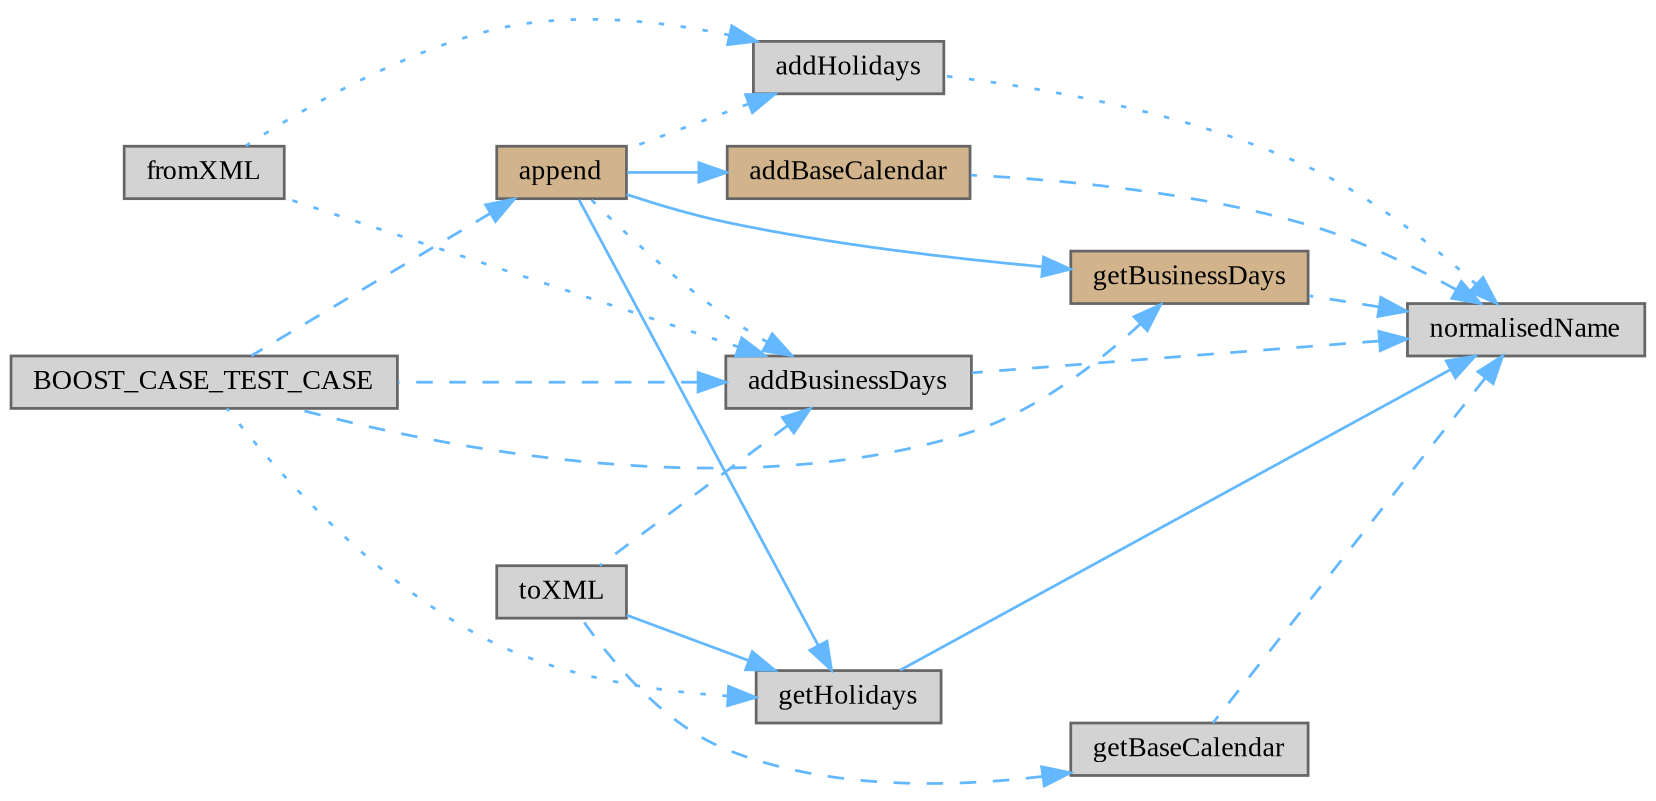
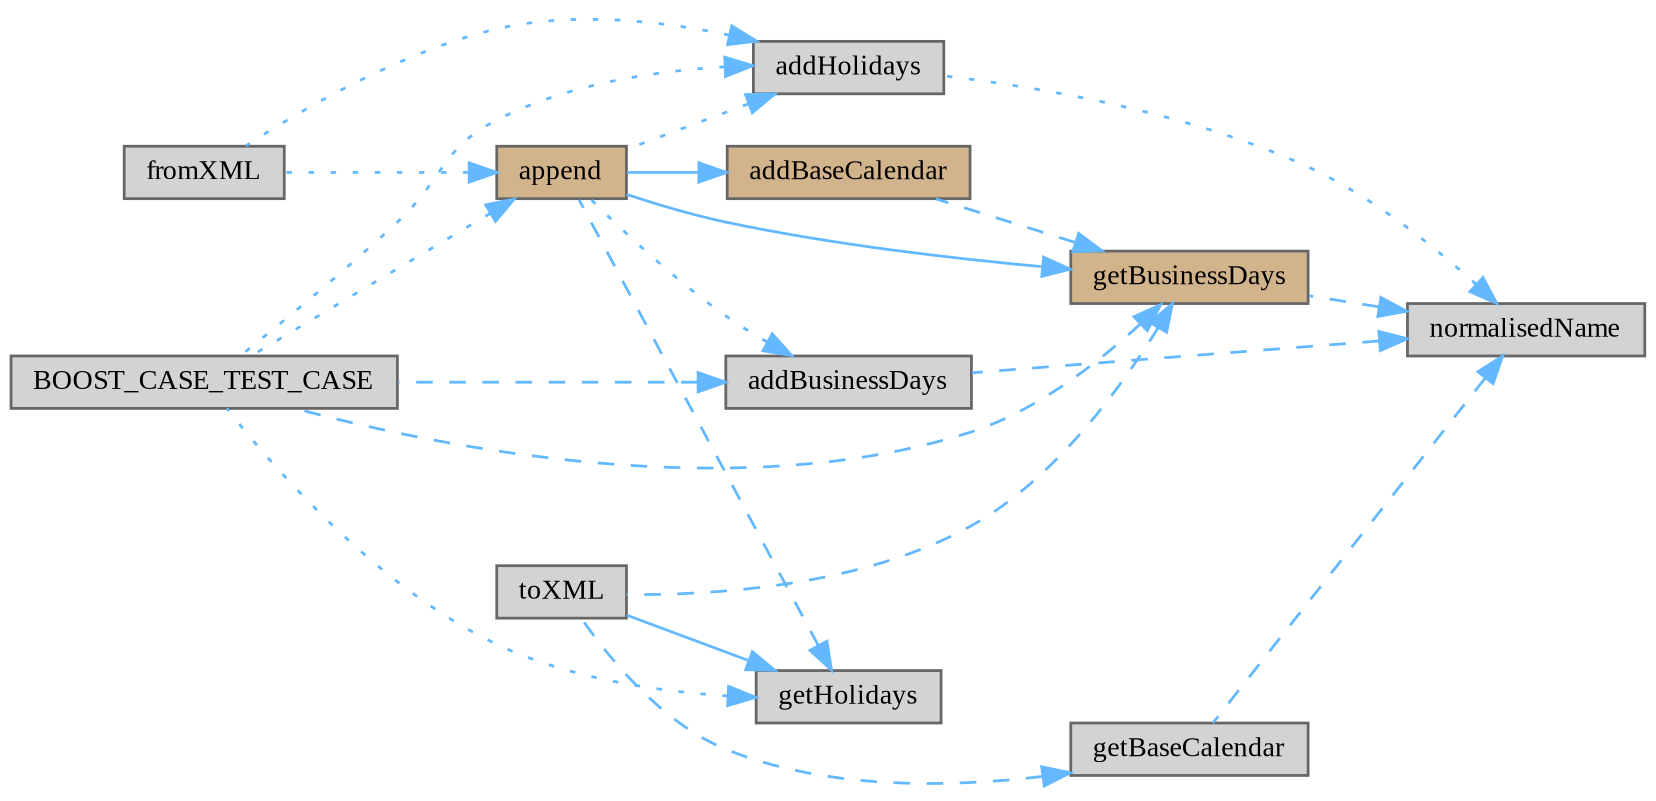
none -> (452, 155)
(1220, 204) -> (1005, 221)
(512, 272) -> (377, 172)
(371, 285) -> (371, 285)
(699, 423) -> (699, 423)
(694, 495) -> (935, 543)
(1175, 520) -> none
